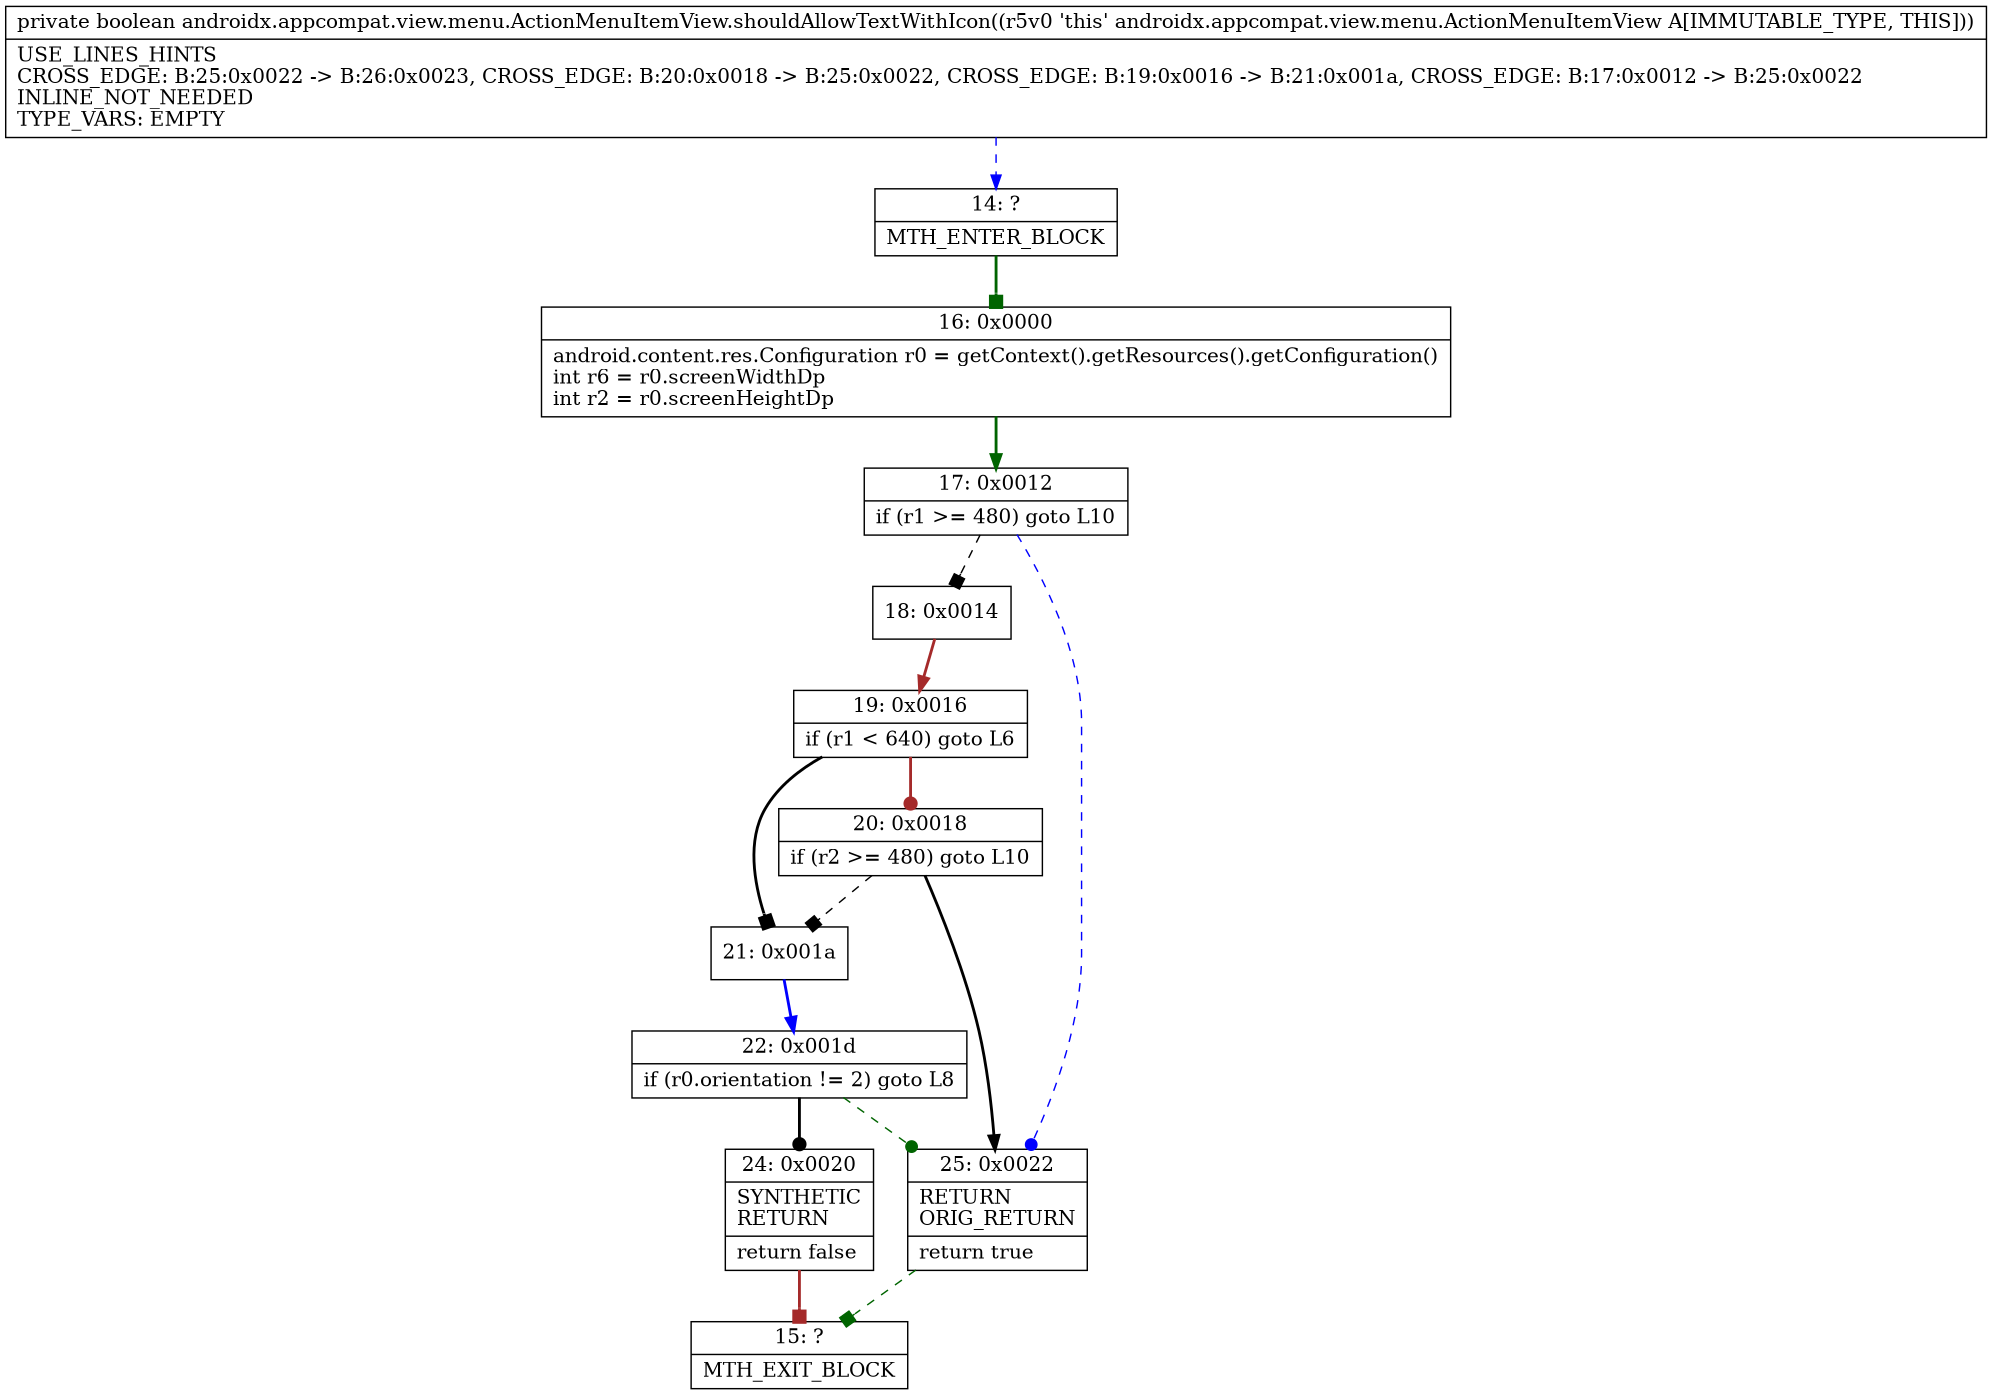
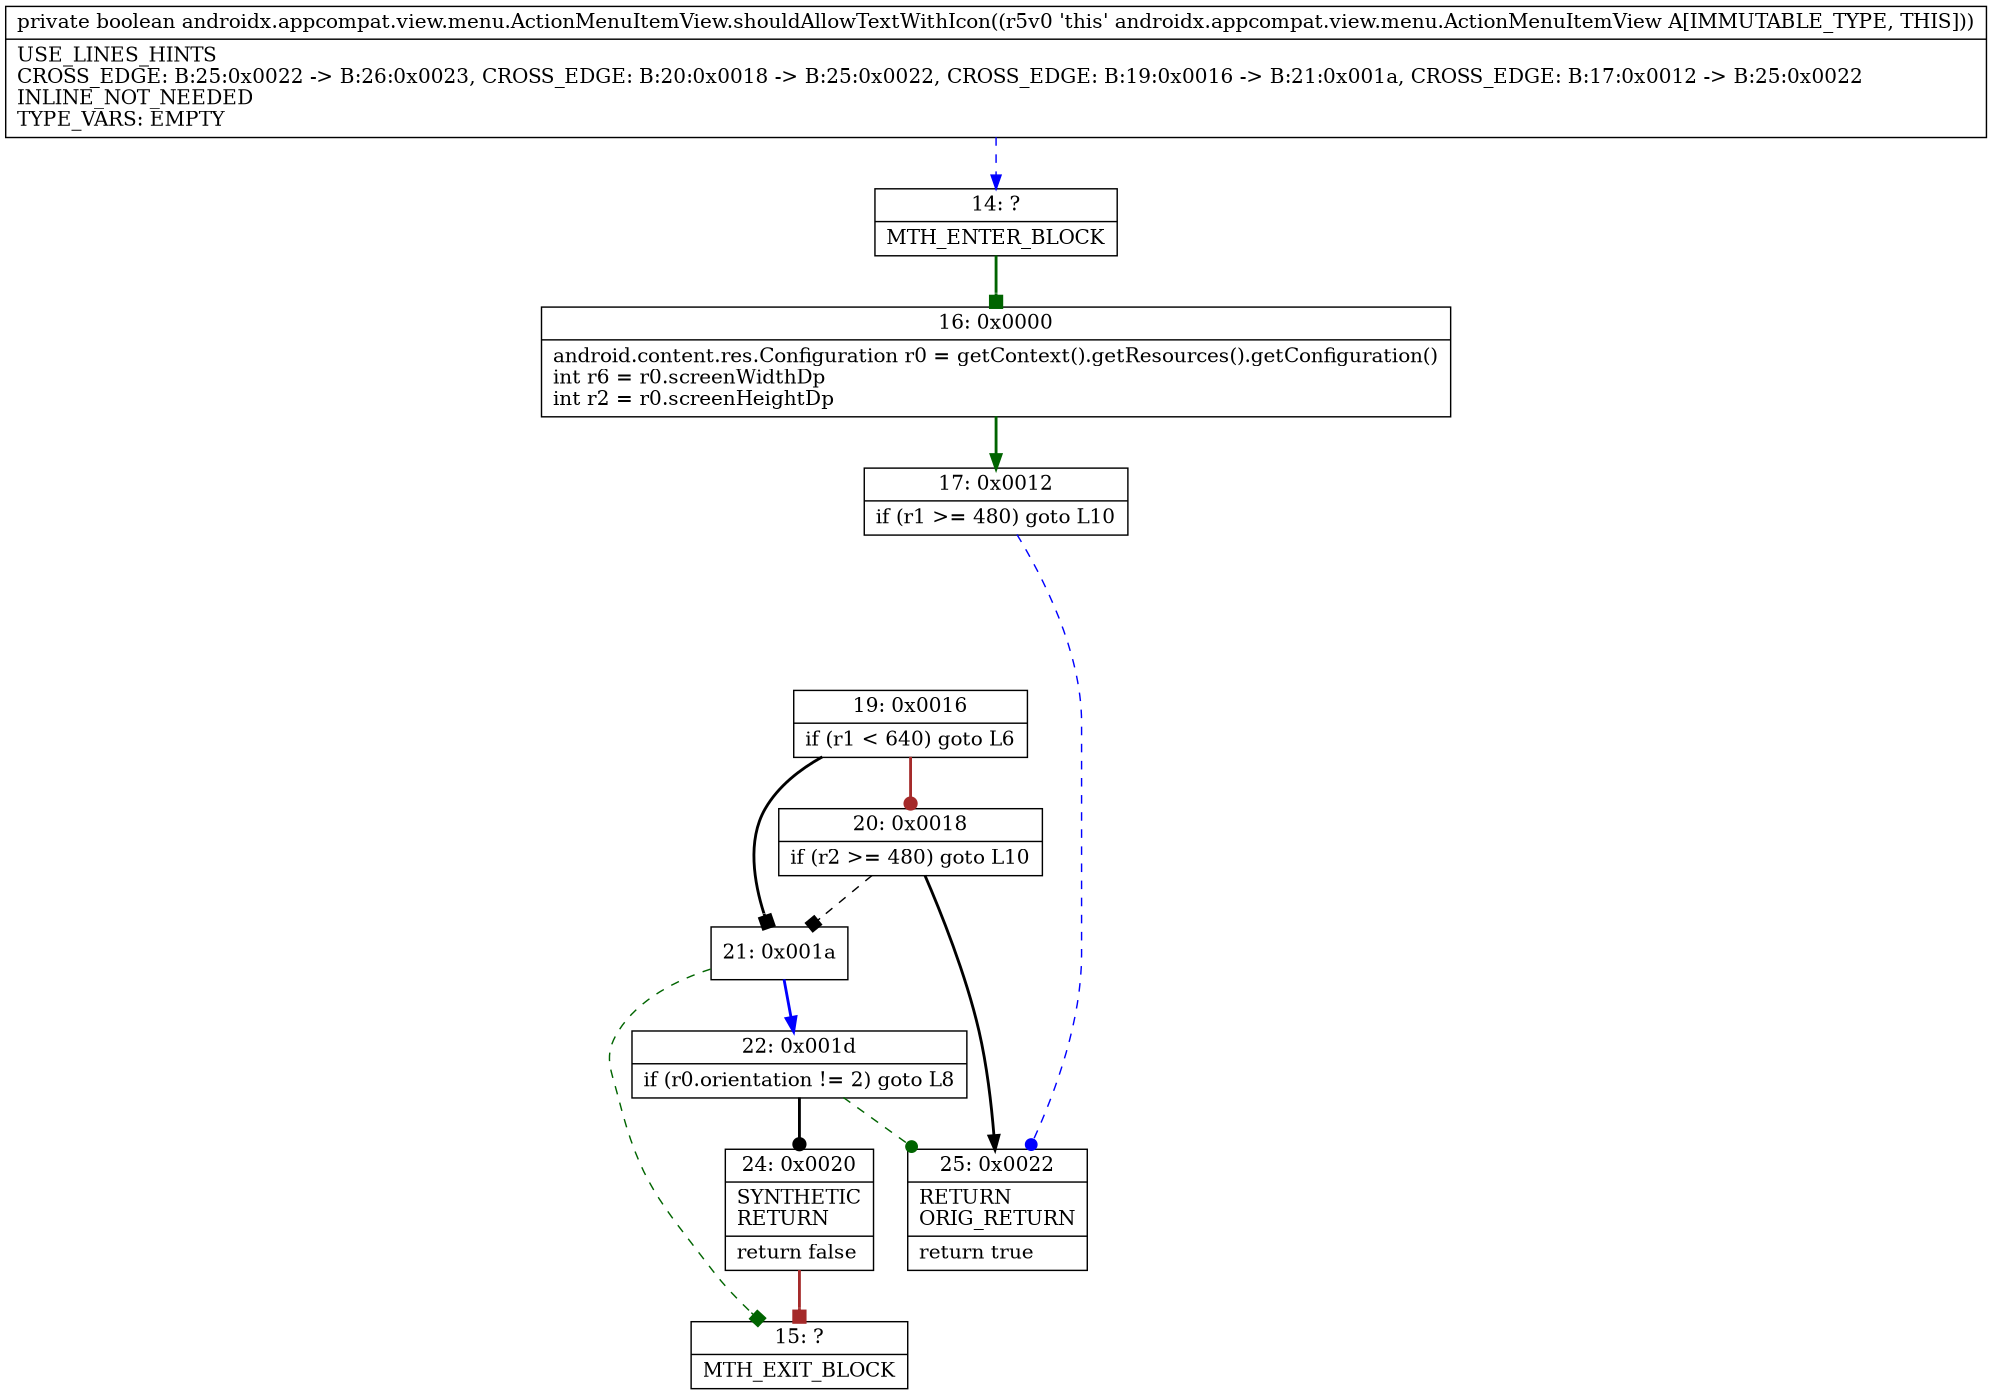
(942, 613) -> none
(885, 1292) -> (629, 1133)
